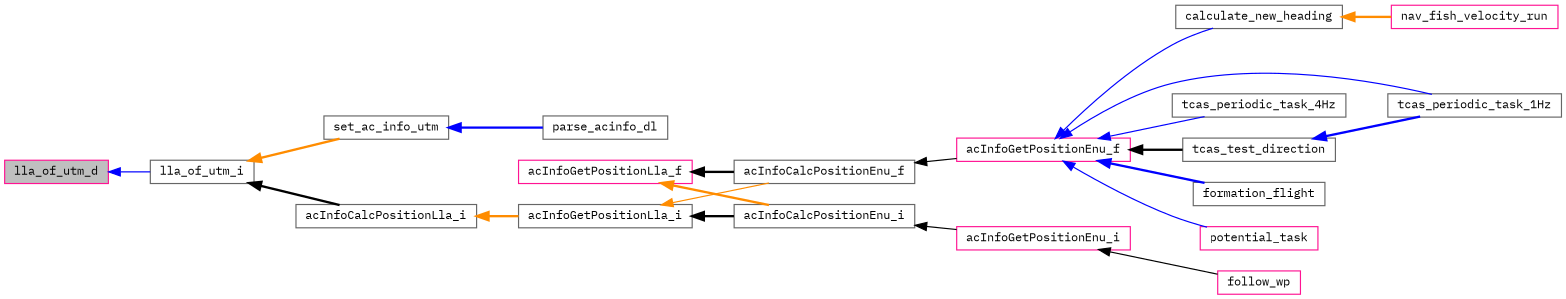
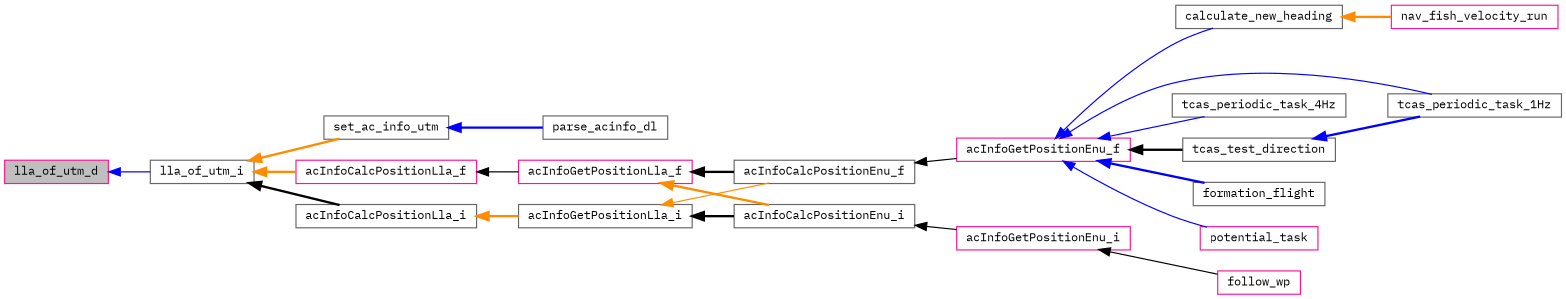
none -> (386, 172)
